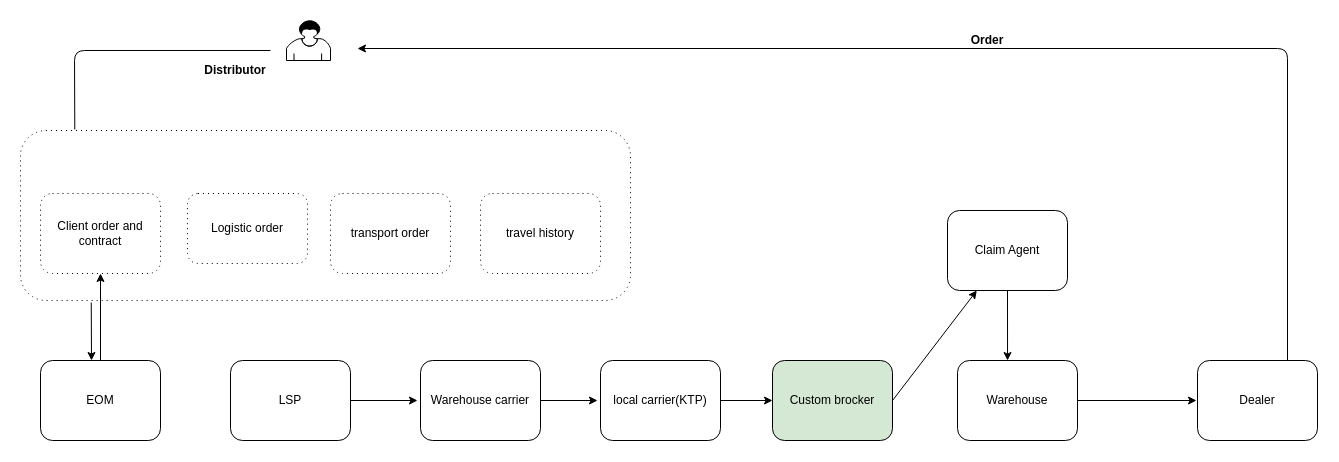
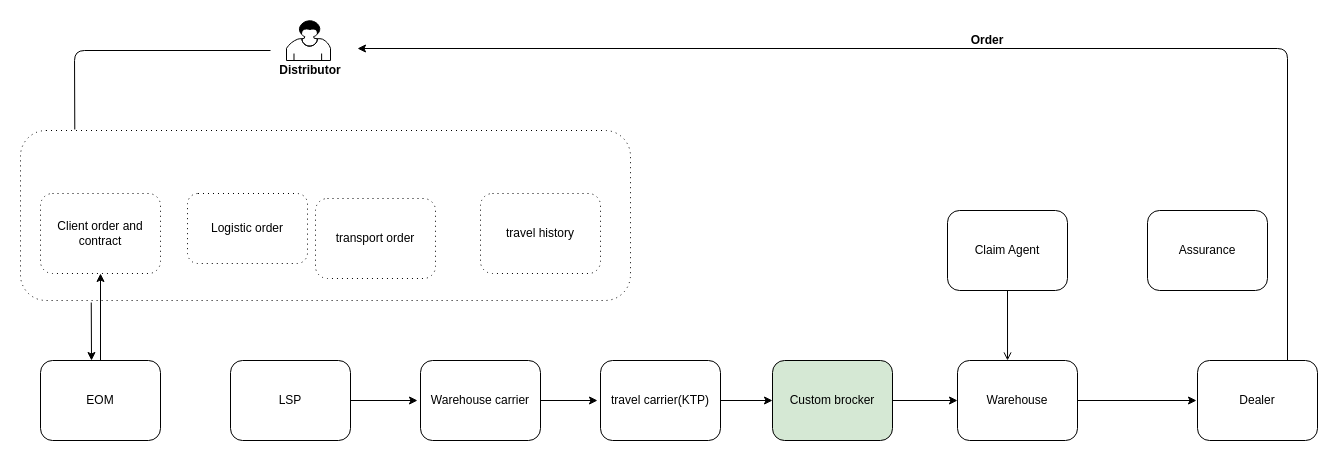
(236, 71) -> (311, 71)
(391, 234) -> (376, 239)
none -> (1208, 251)
(933, 348) -> (922, 401)
(1008, 352) -> (1008, 353)
(661, 401) -> (661, 401)
